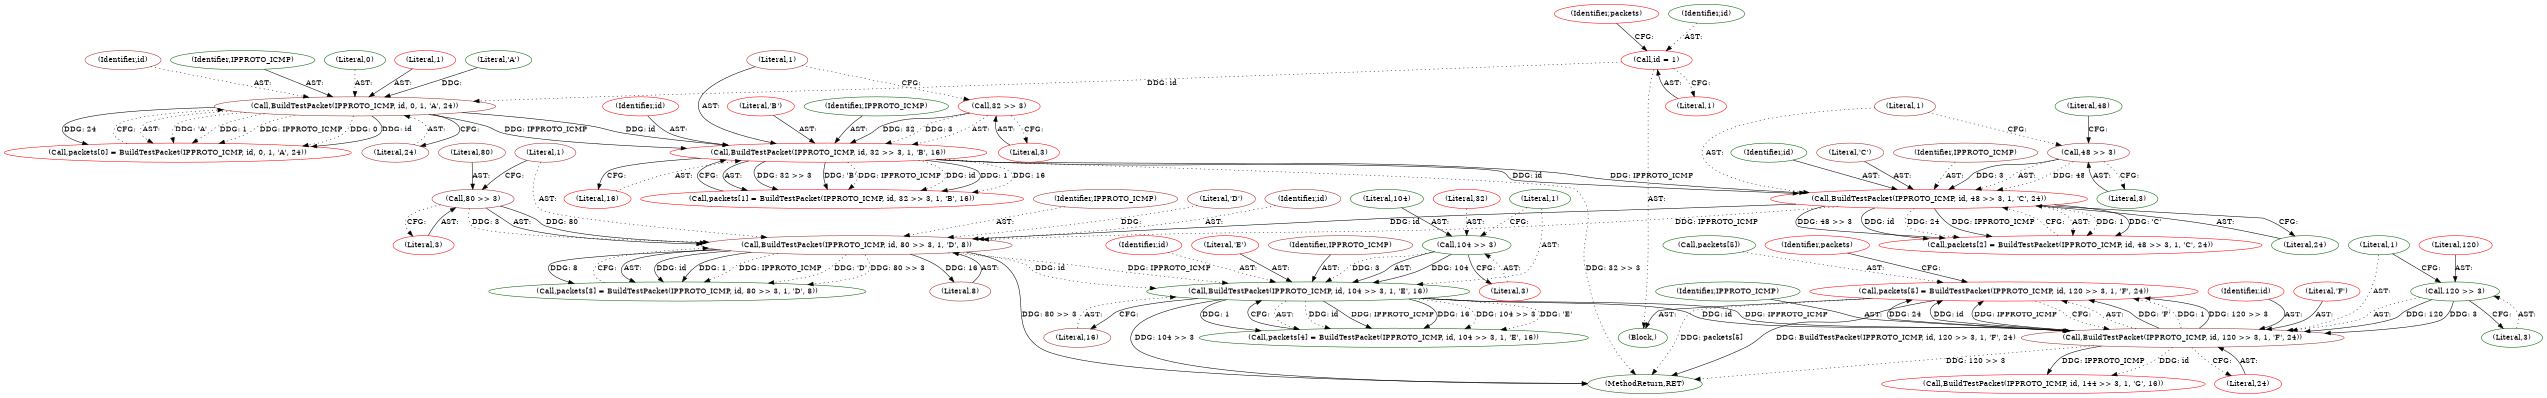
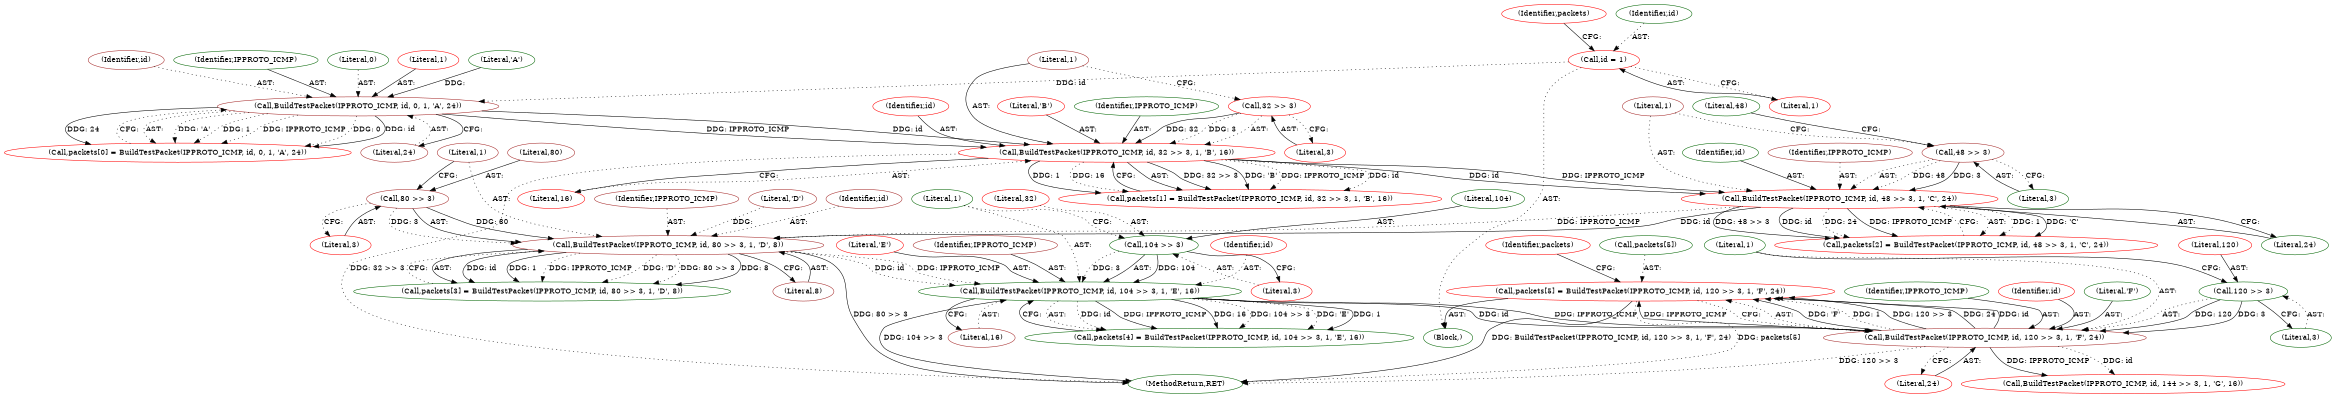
(1850, 153) -> none
(962, 268) -> (795, 268)
(2327, 292) -> (2117, 292)
